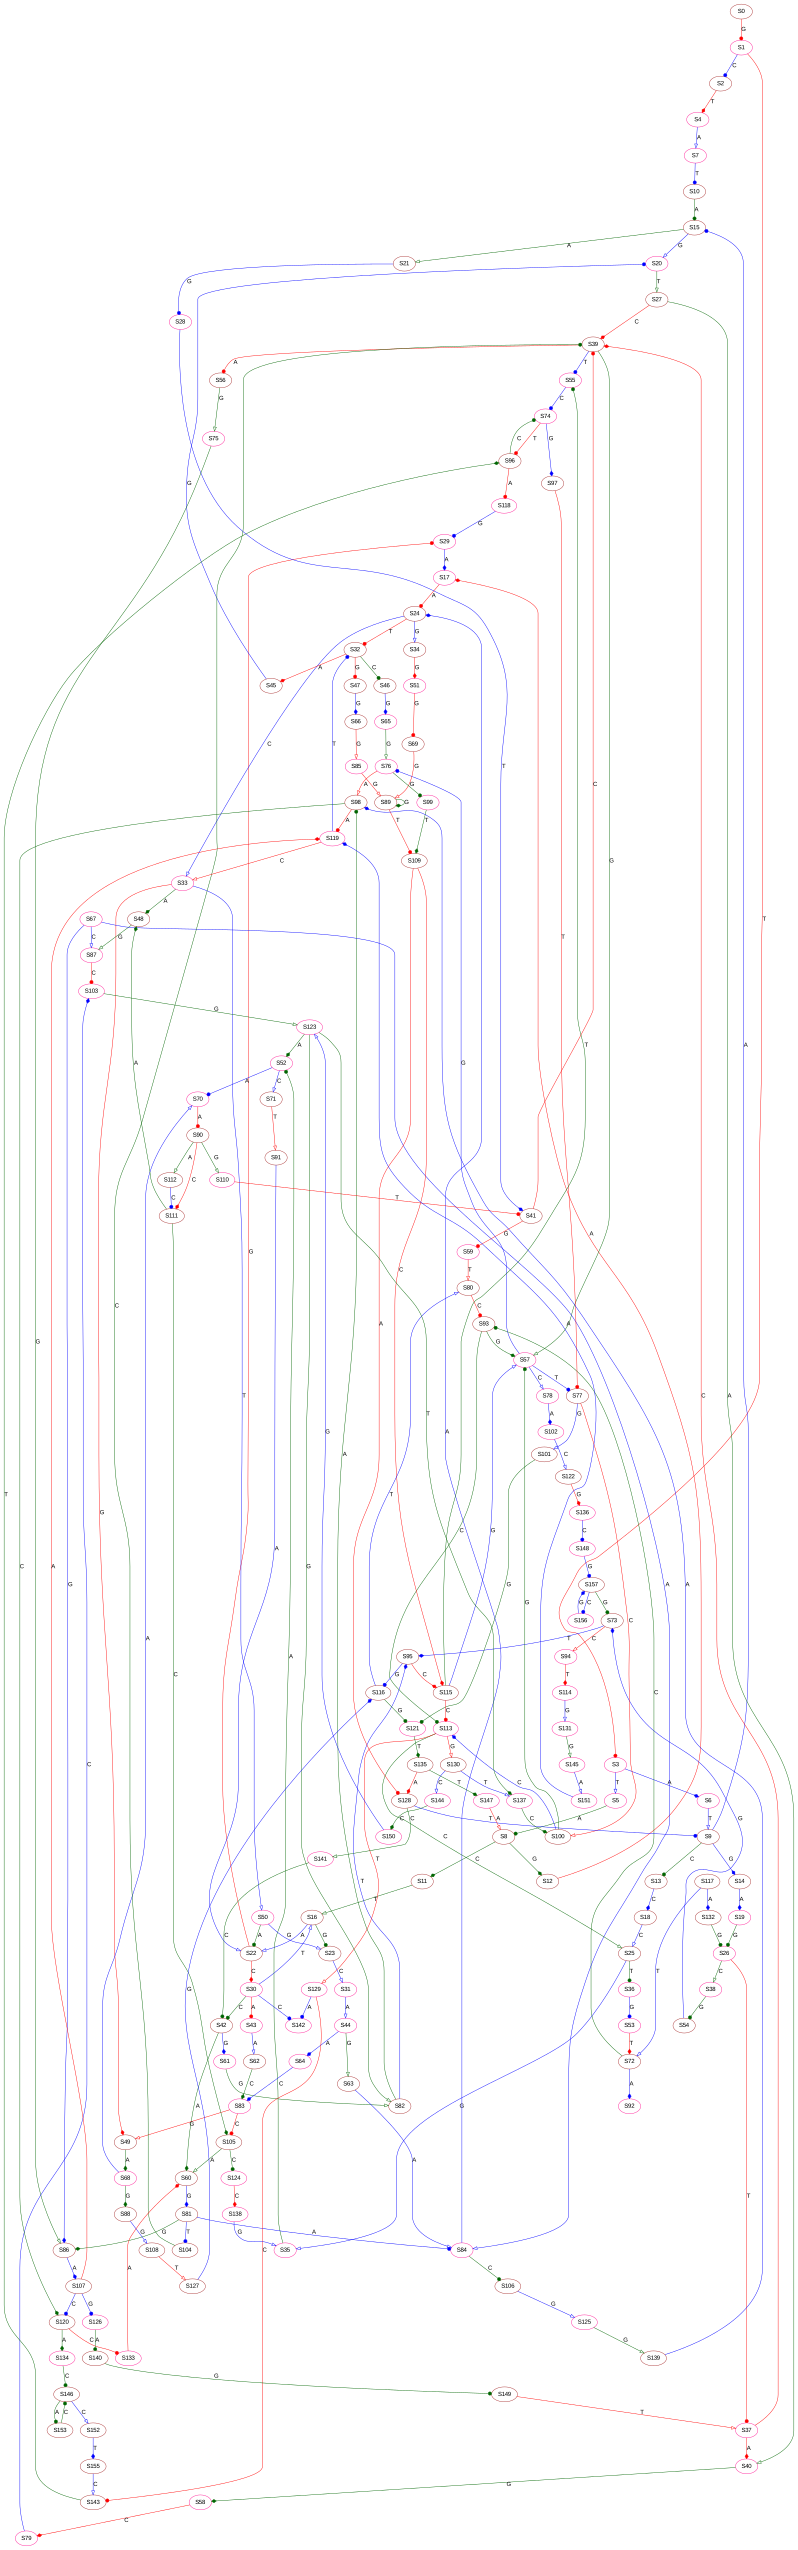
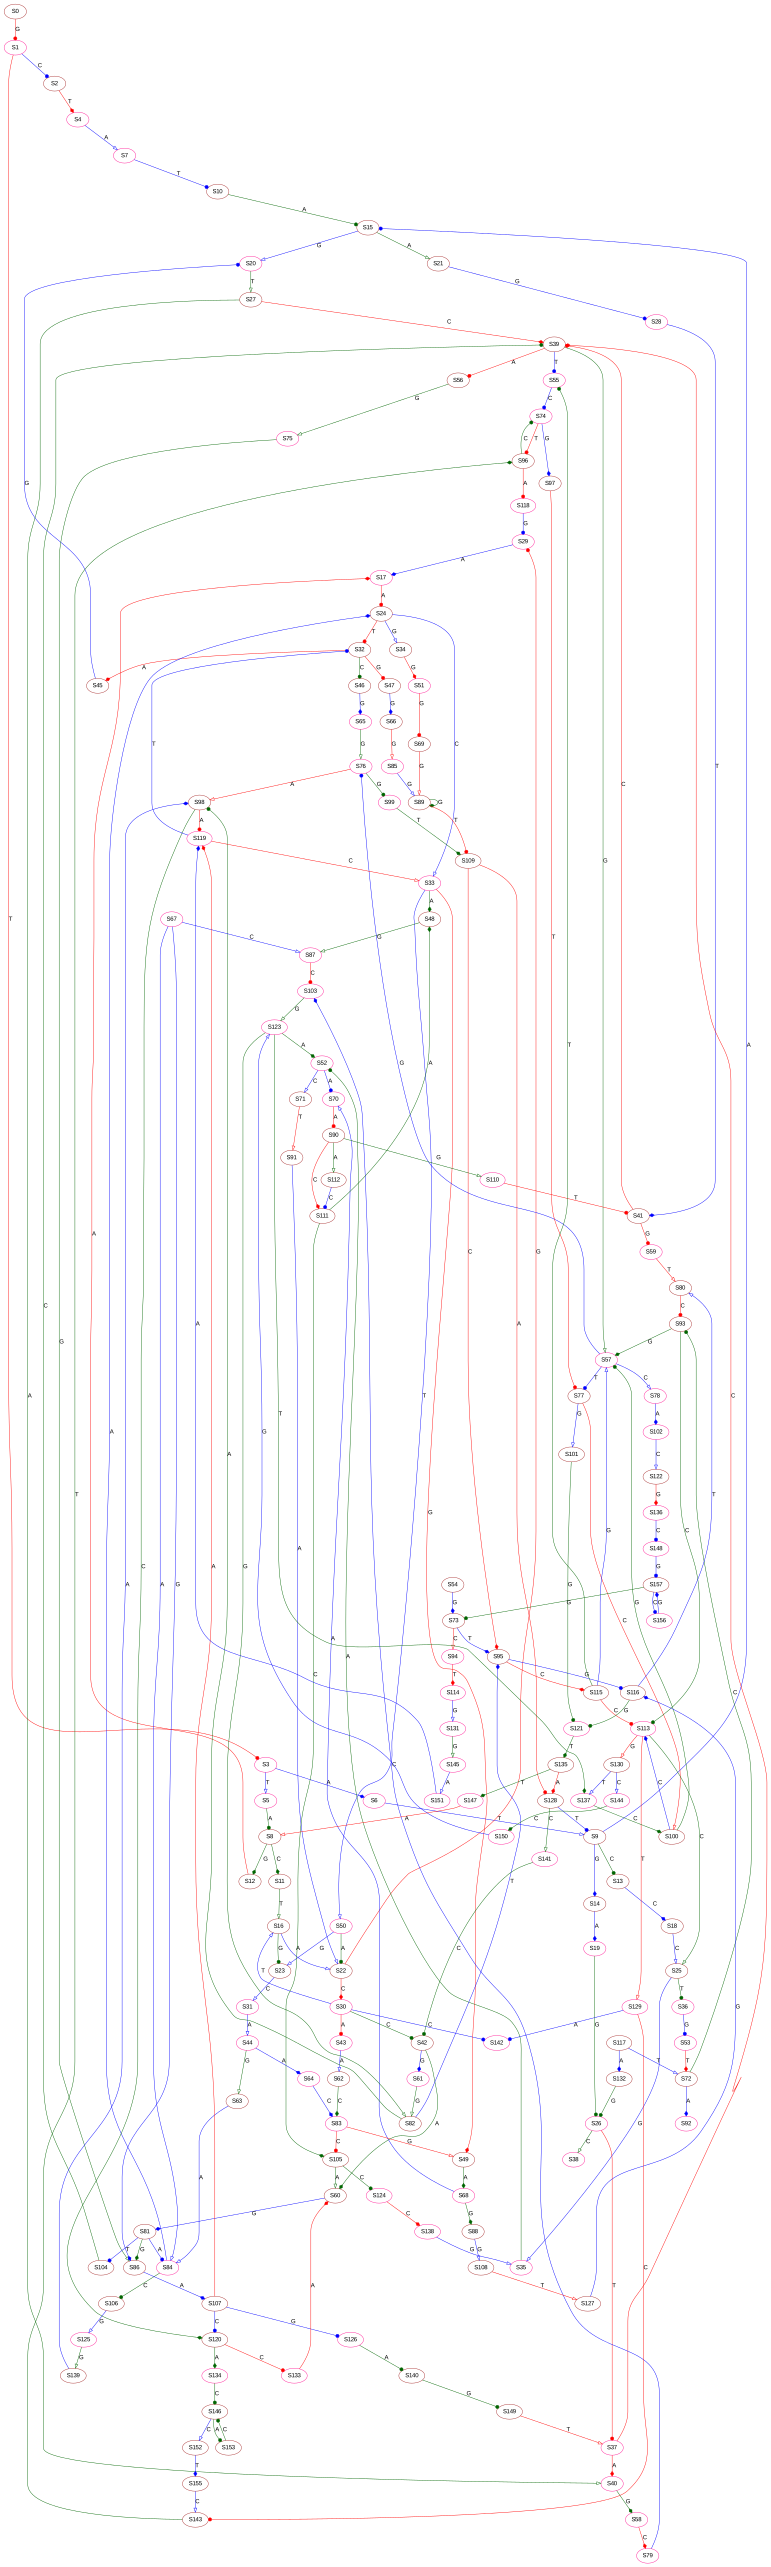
(370, 783) -> (405, 783)
(398, 1274) -> (468, 1257)
(698, 2006) -> none
